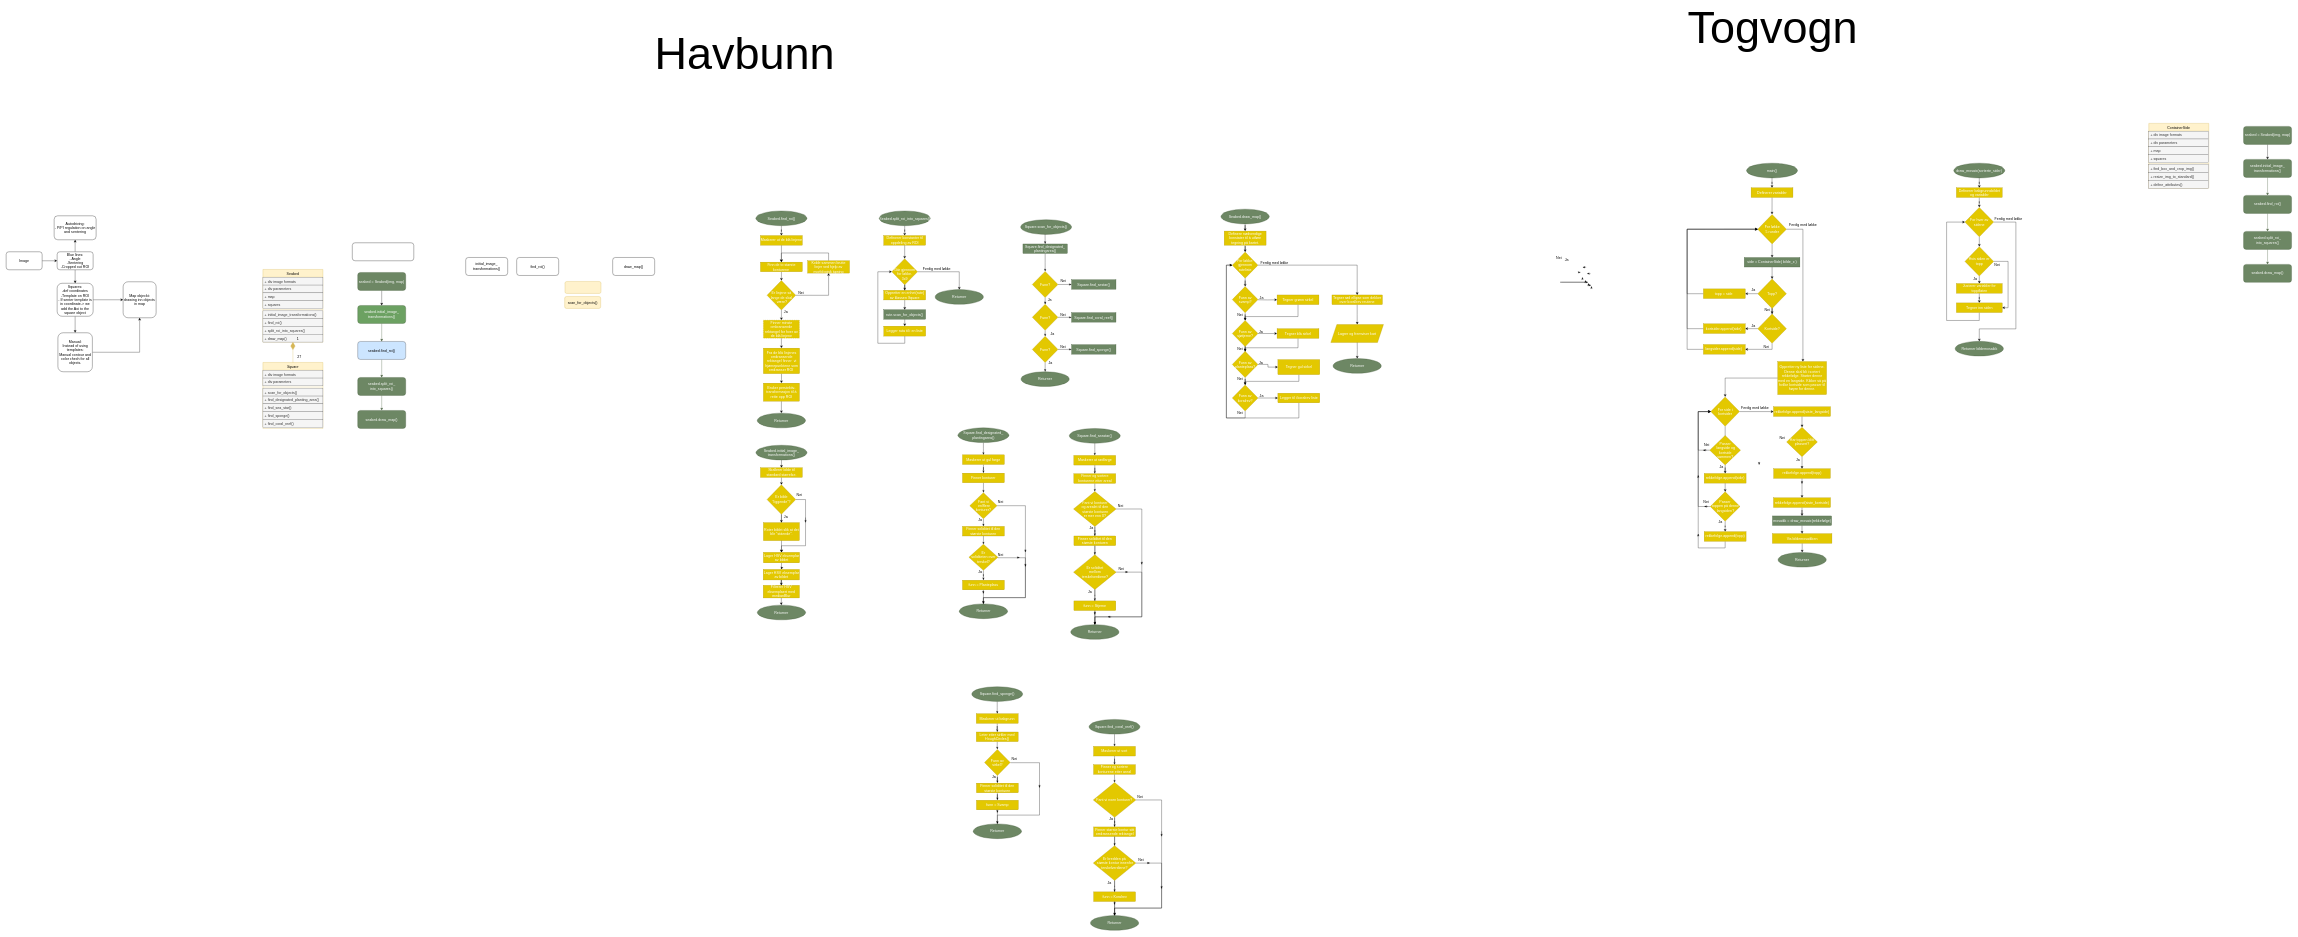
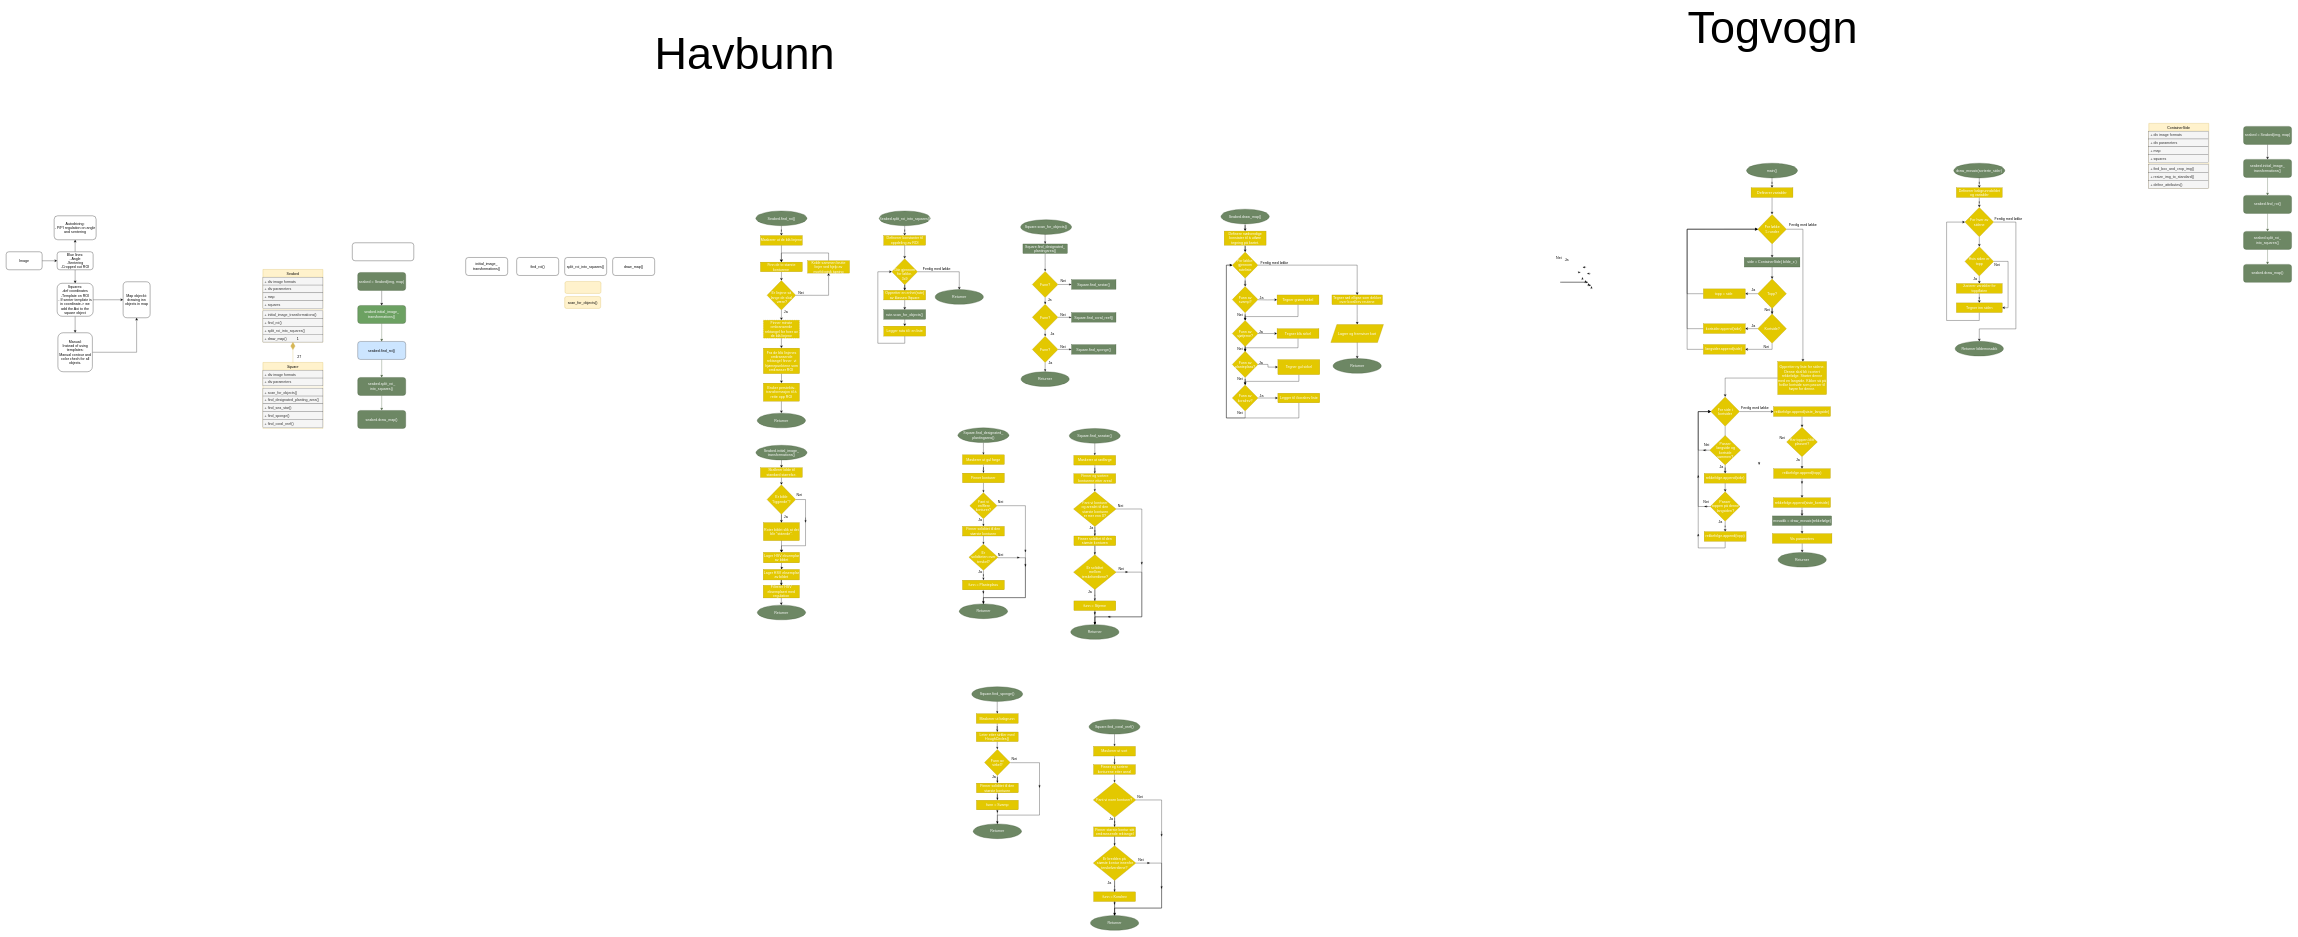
none -> (586, 266)
(140, 300) -> (137, 300)
(1802, 538) -> (1802, 538)
(782, 591) -> (782, 591)
